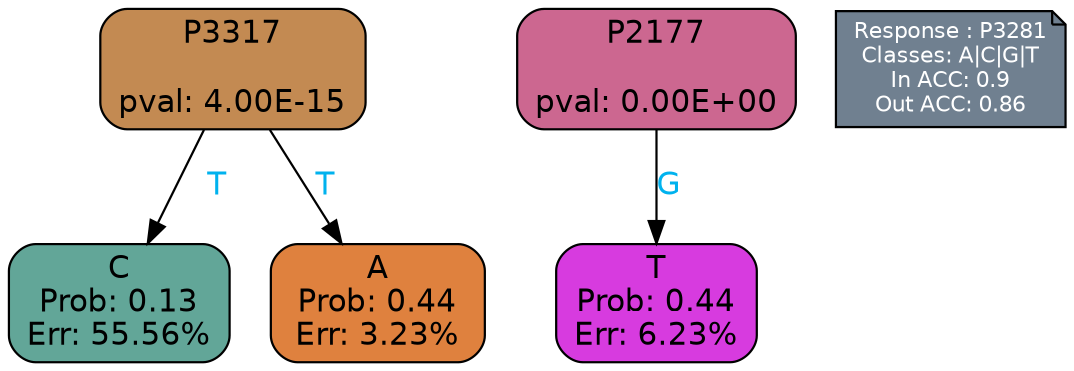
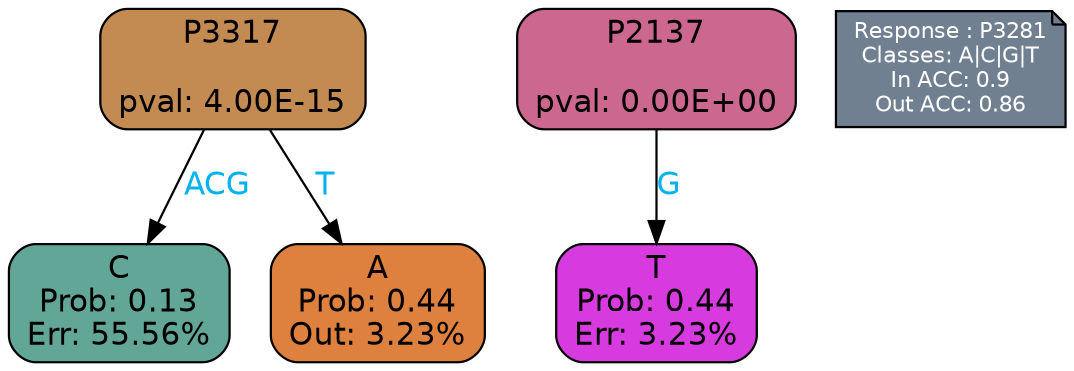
(656, 69) -> (656, 69)
(217, 186) -> (217, 186)
(378, 303) -> (378, 303)
(656, 303) -> (656, 303)
